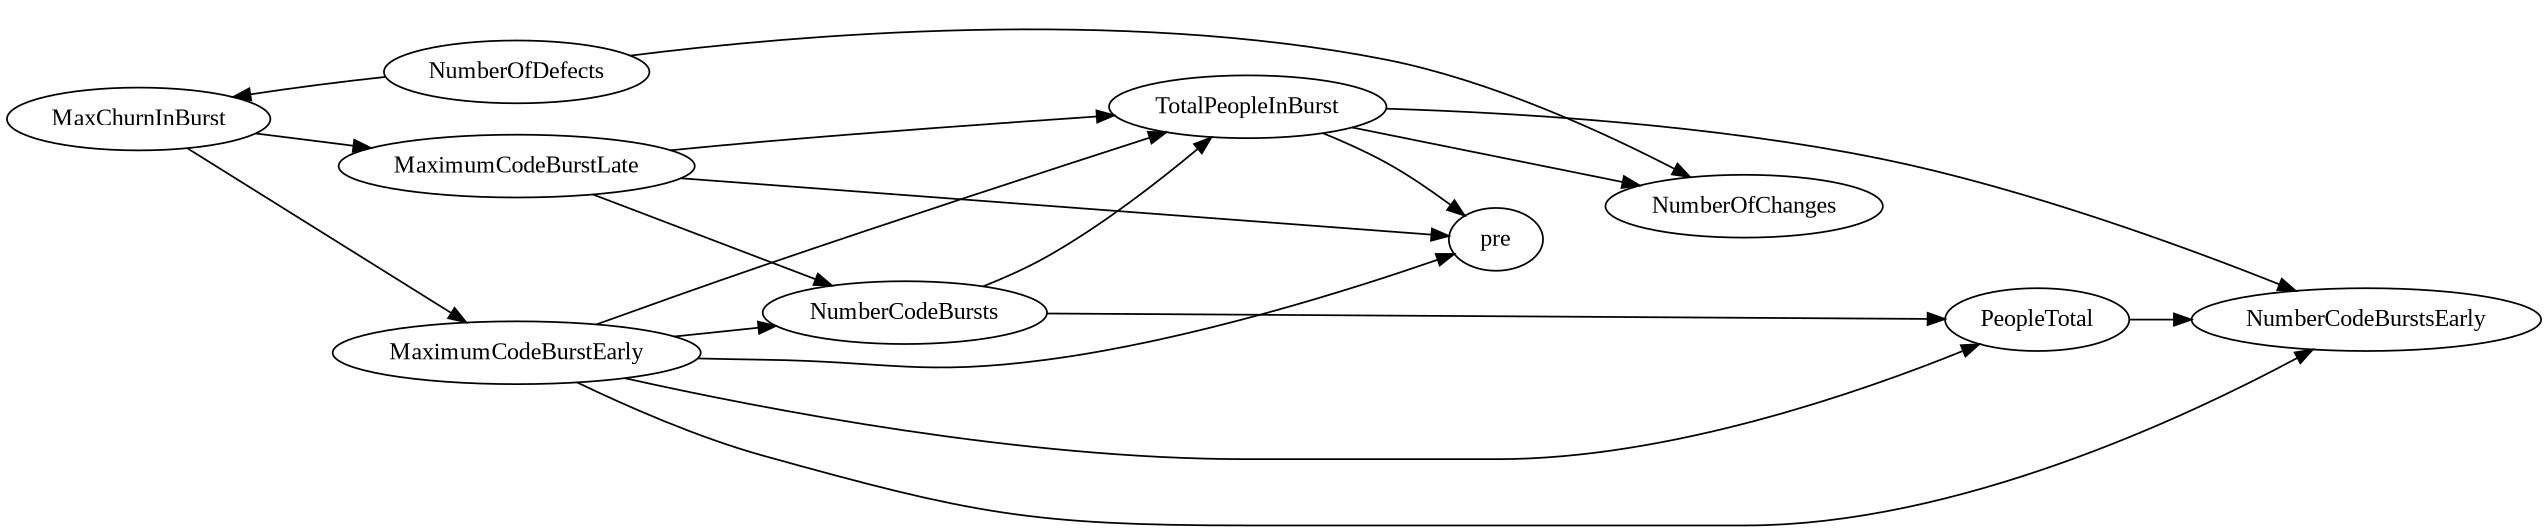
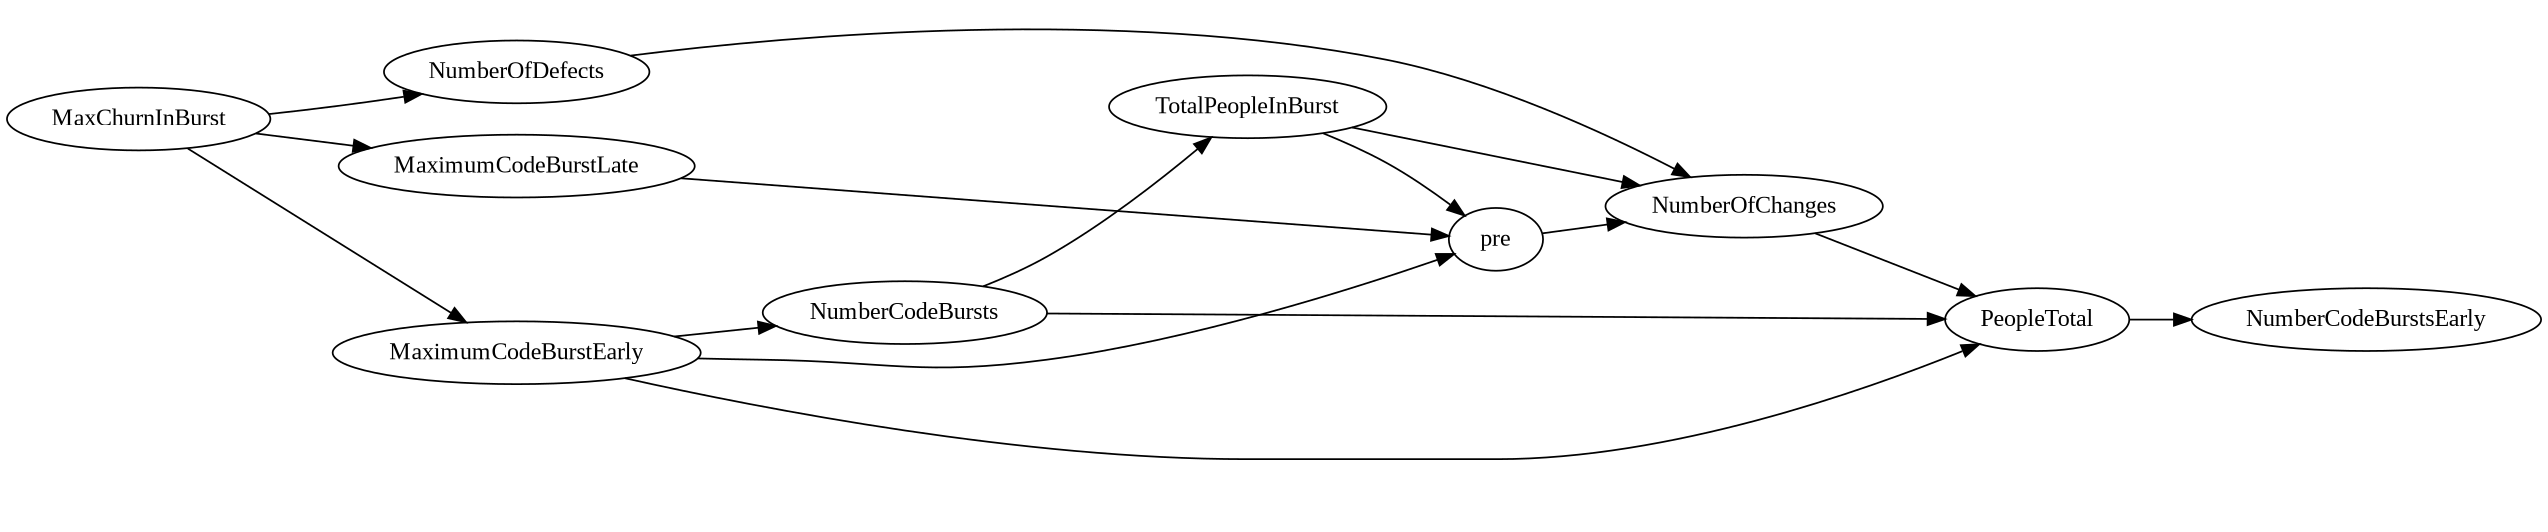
(318, 85) -> (336, 106)
(884, 132) -> none
(1842, 152) -> none
(872, 229) -> none
none -> (1575, 229)
(704, 237) -> none
none -> (1887, 262)
(1442, 525) -> none
